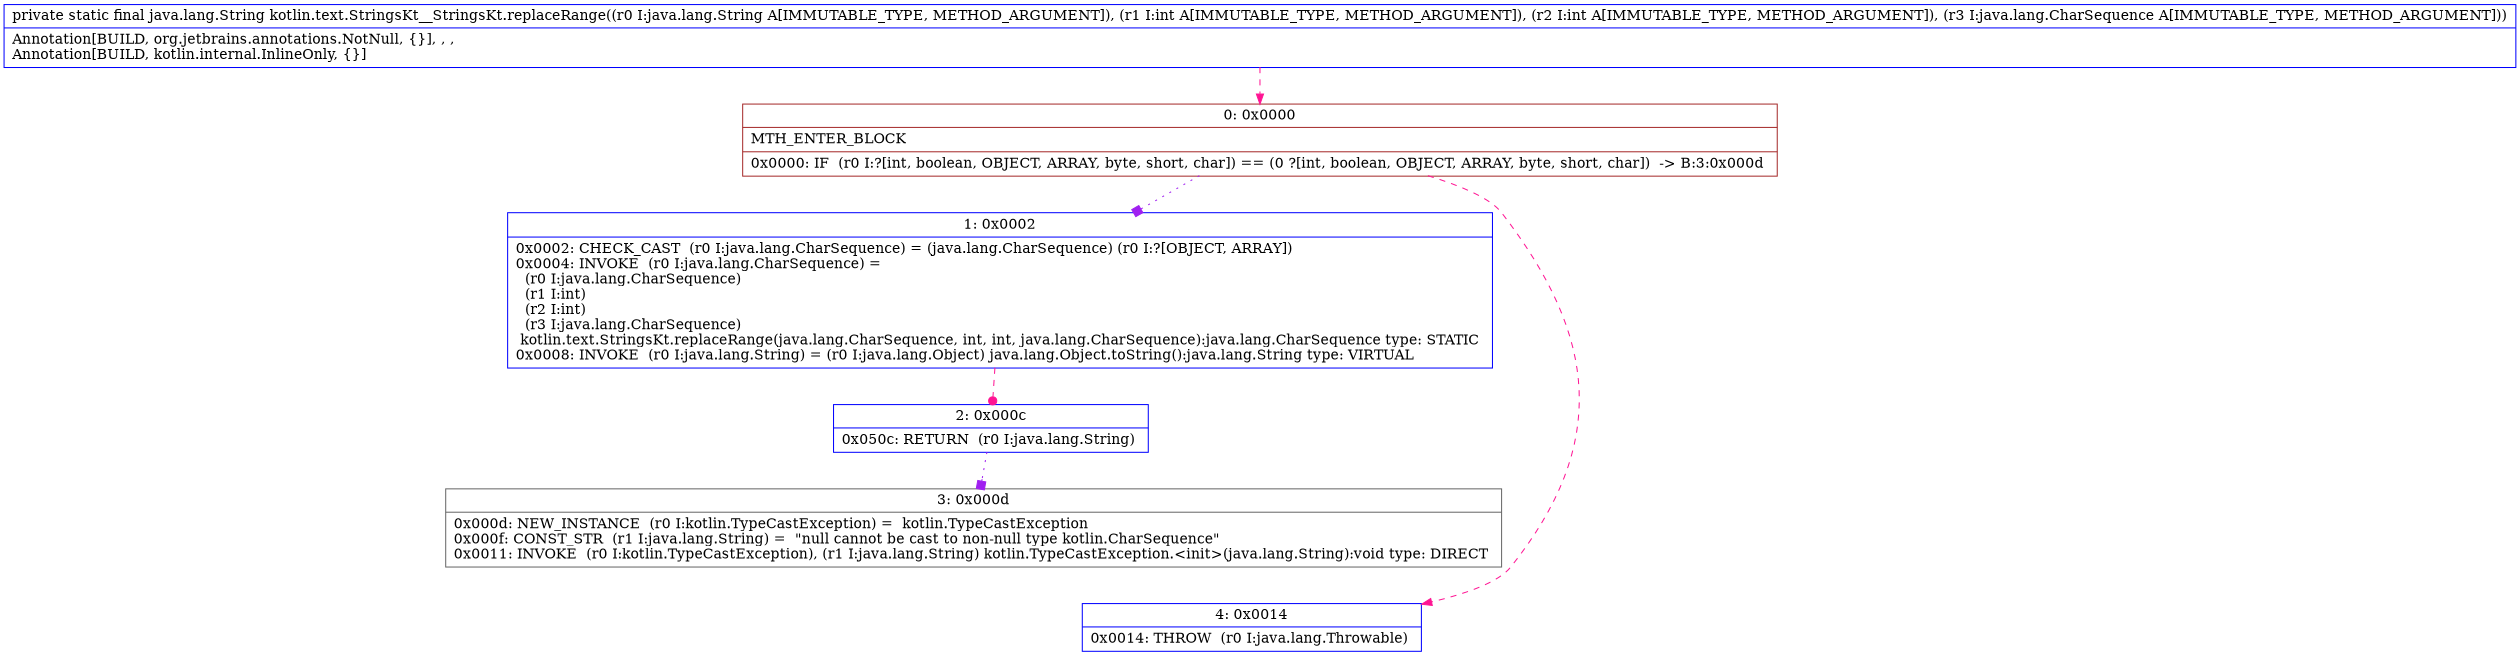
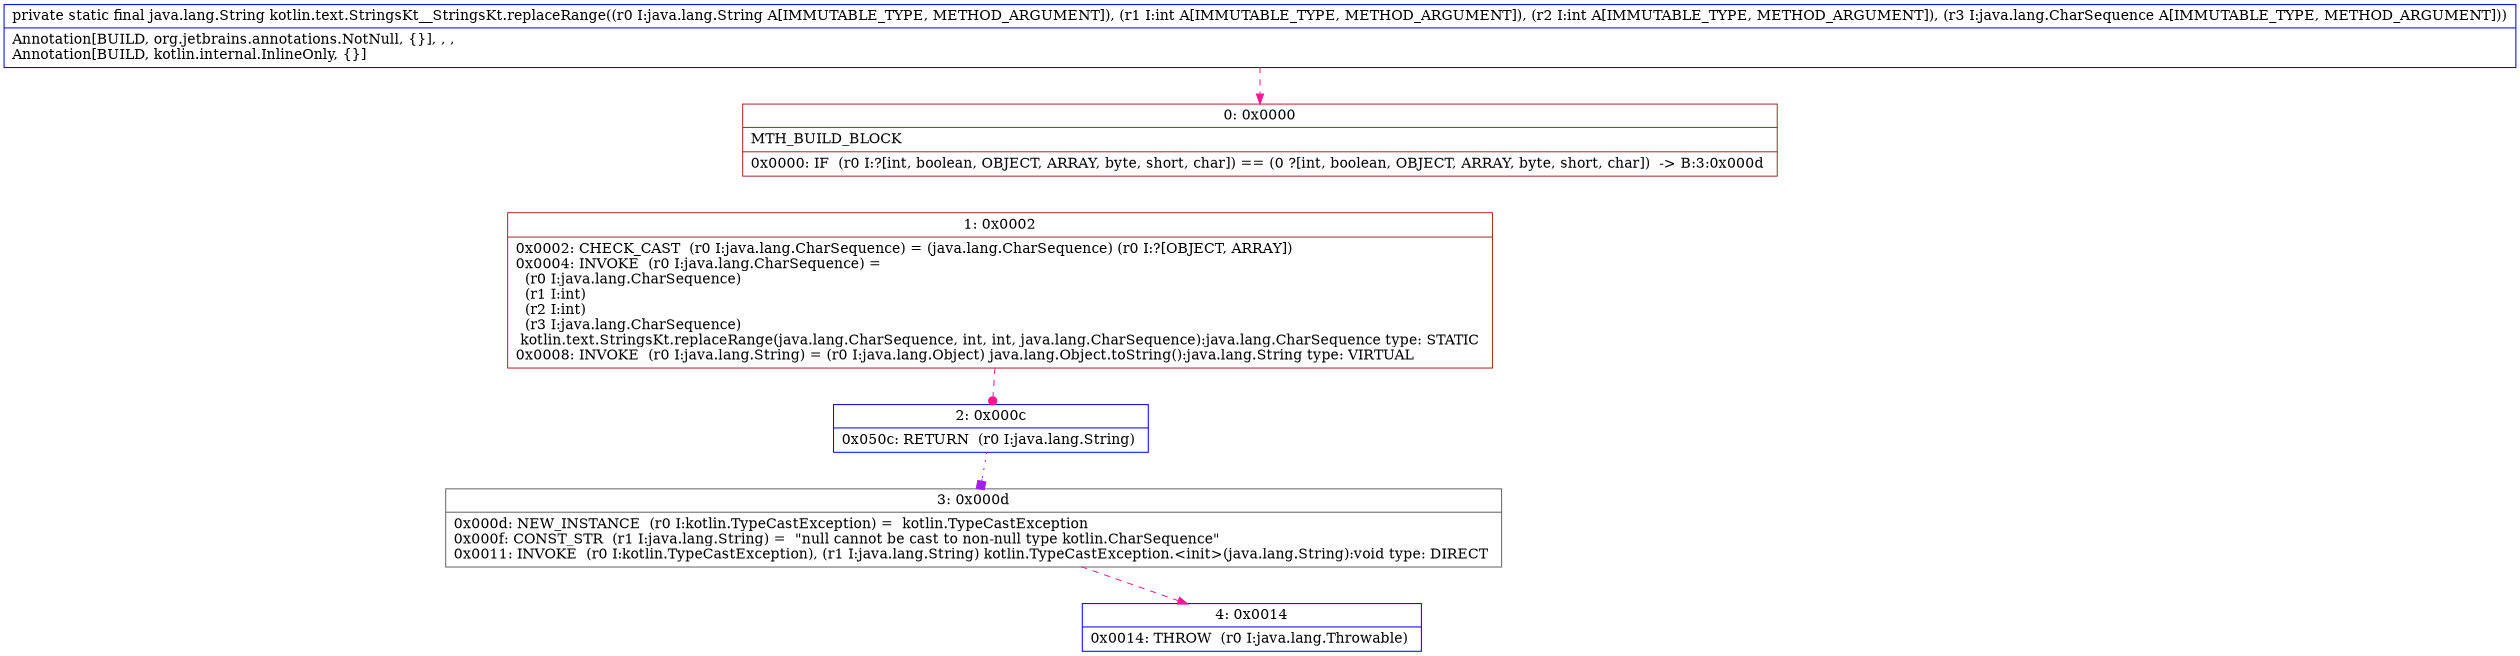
(829, 139) -> (826, 139)
(1171, 192) -> none
(1000, 290) -> (1000, 290)
(1579, 391) -> (1130, 584)
